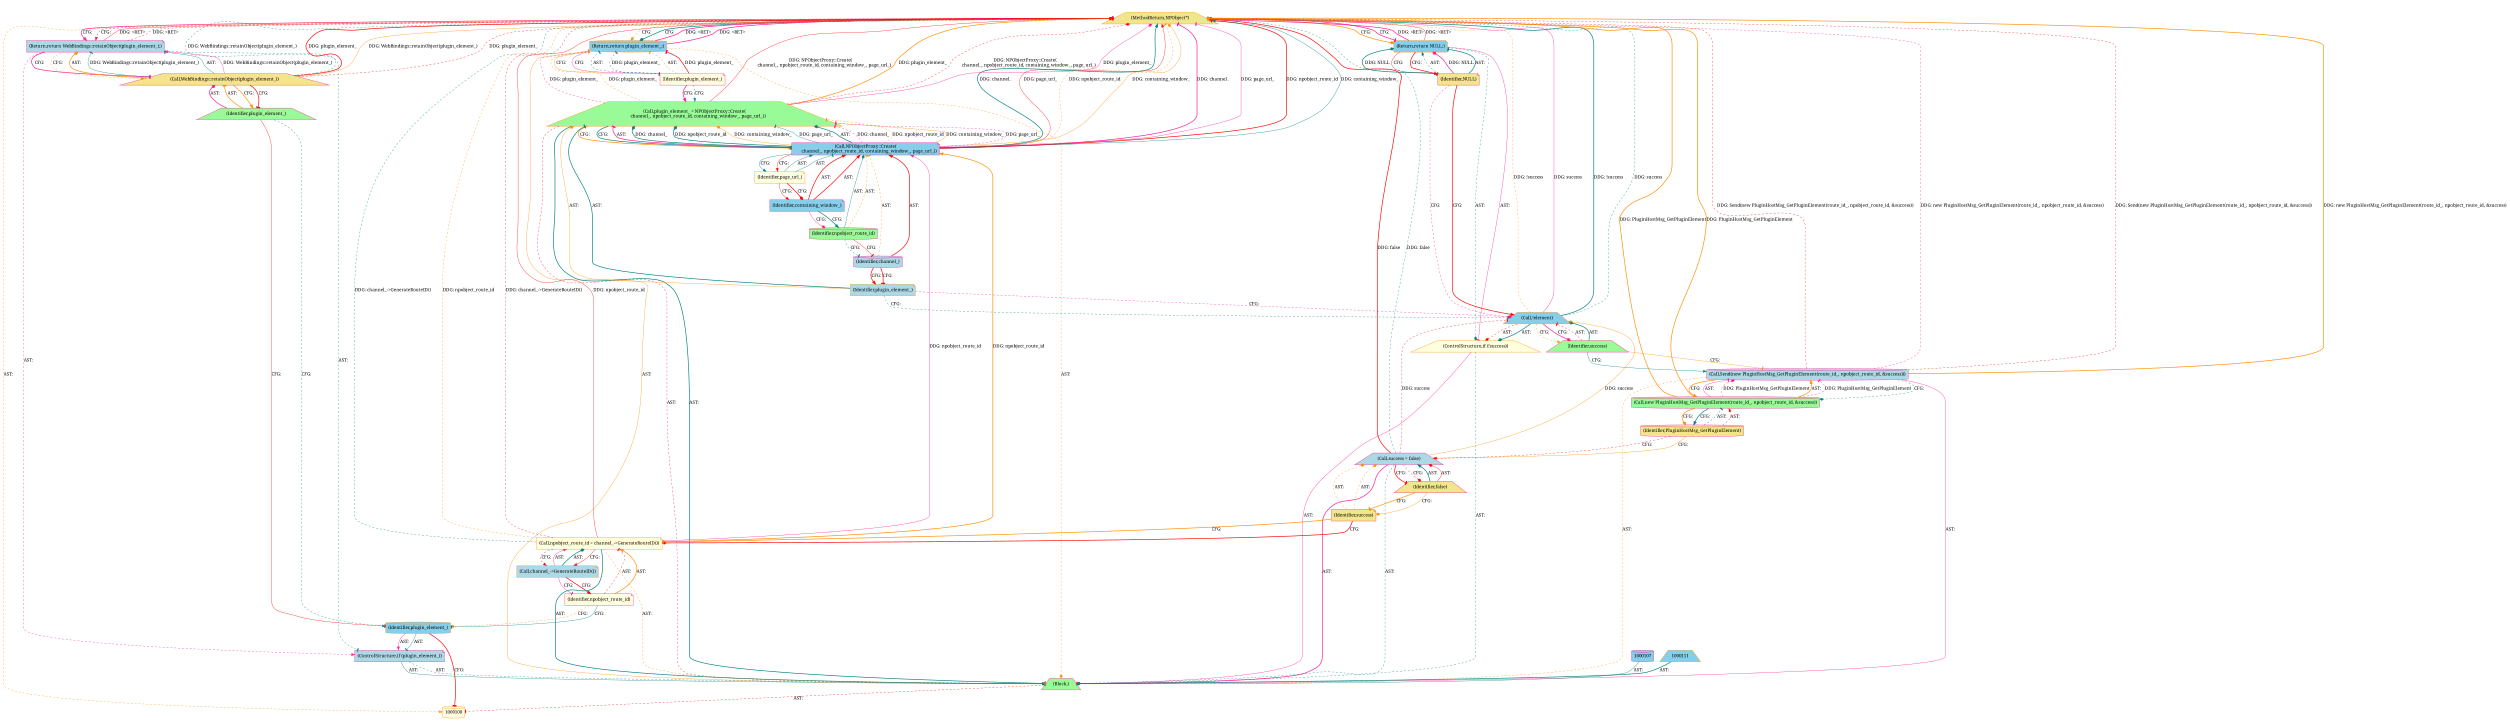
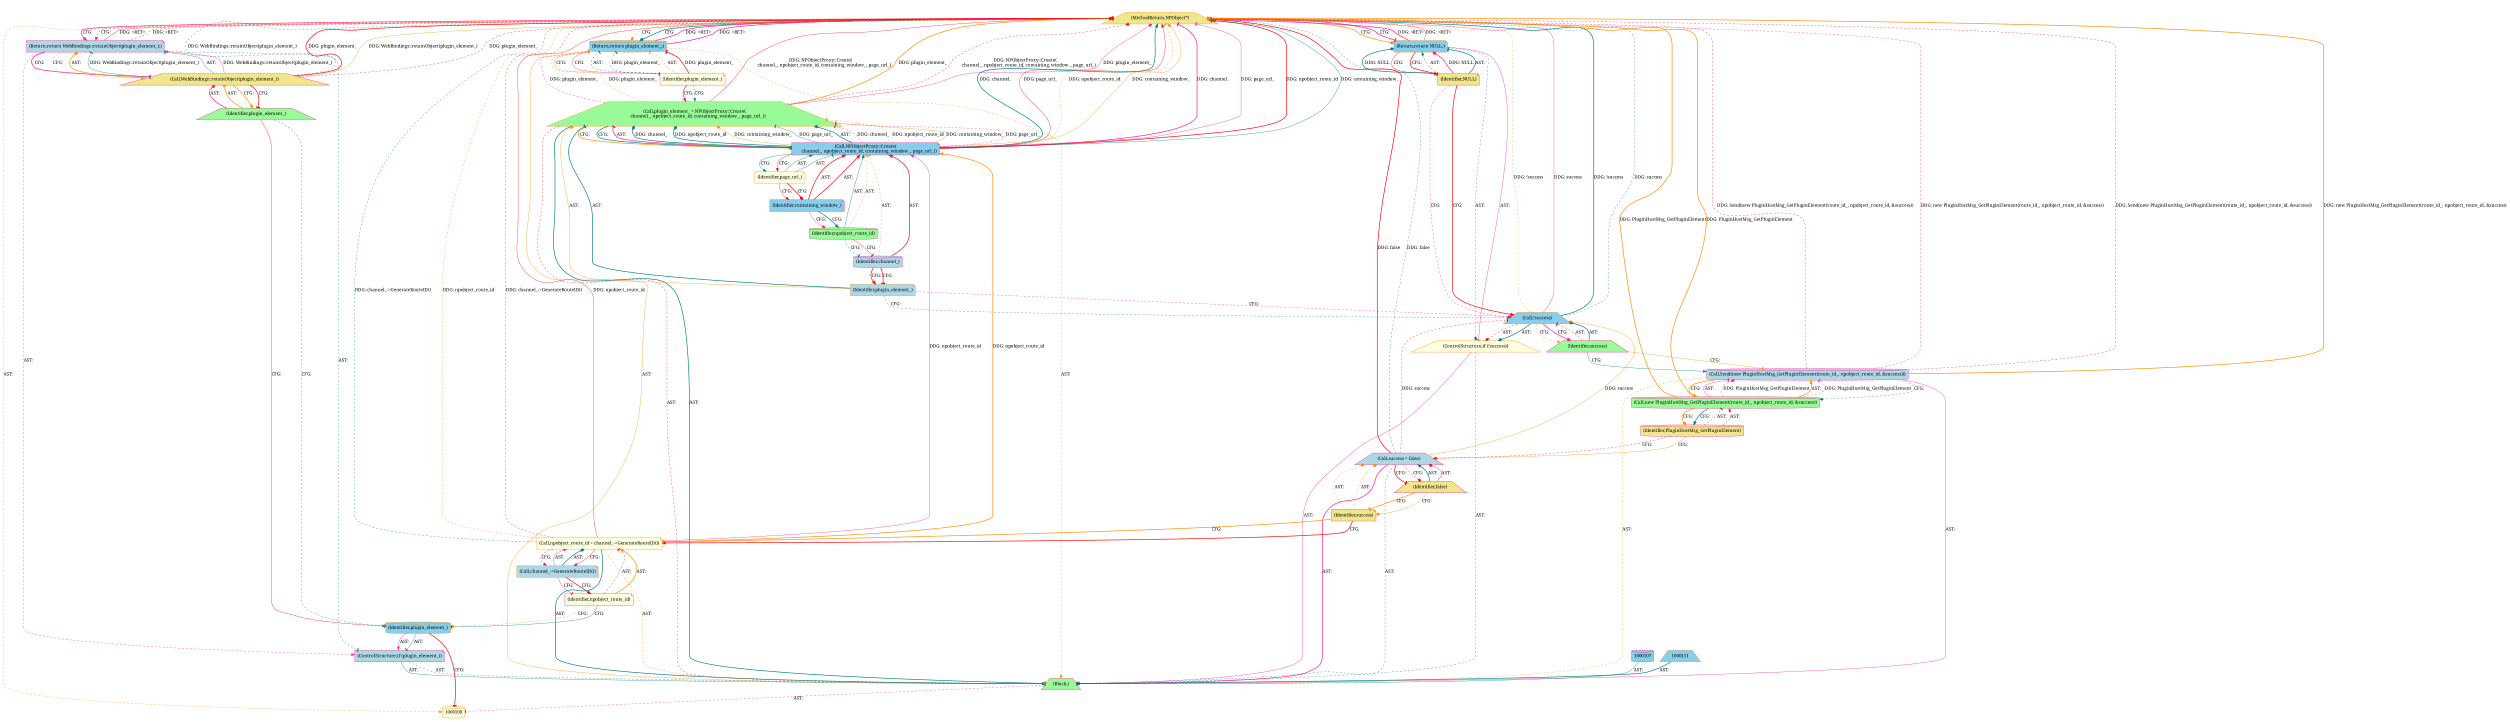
(1537, 318) -> (1537, 318)
(1376, 680) -> (1376, 680)
(756, 698) -> (756, 698)
